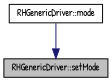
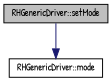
(56, 36) -> (56, 36)
